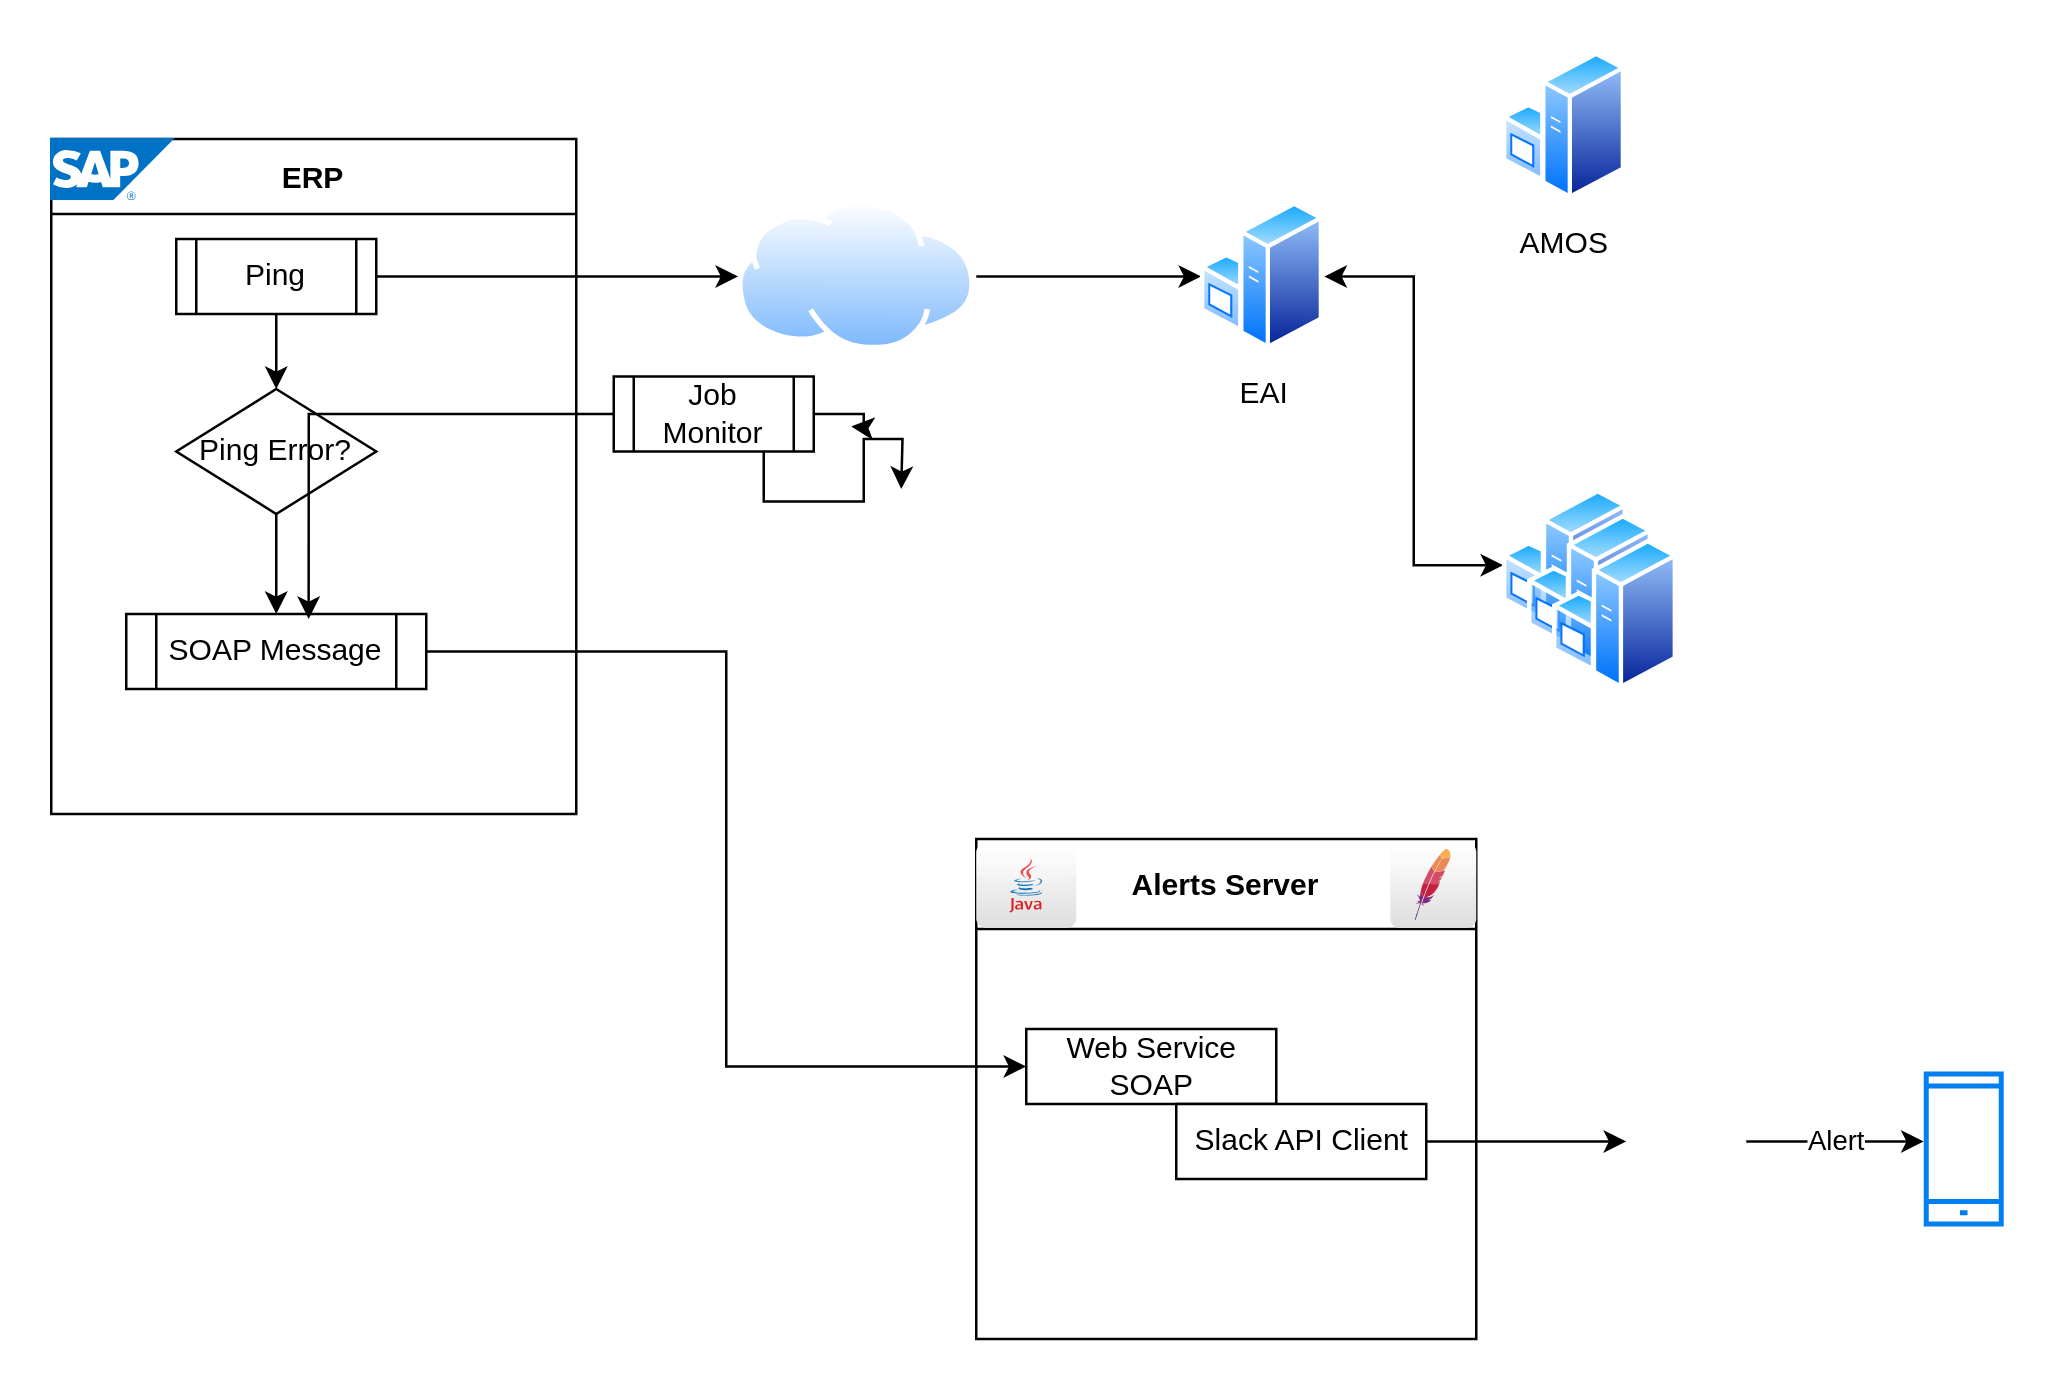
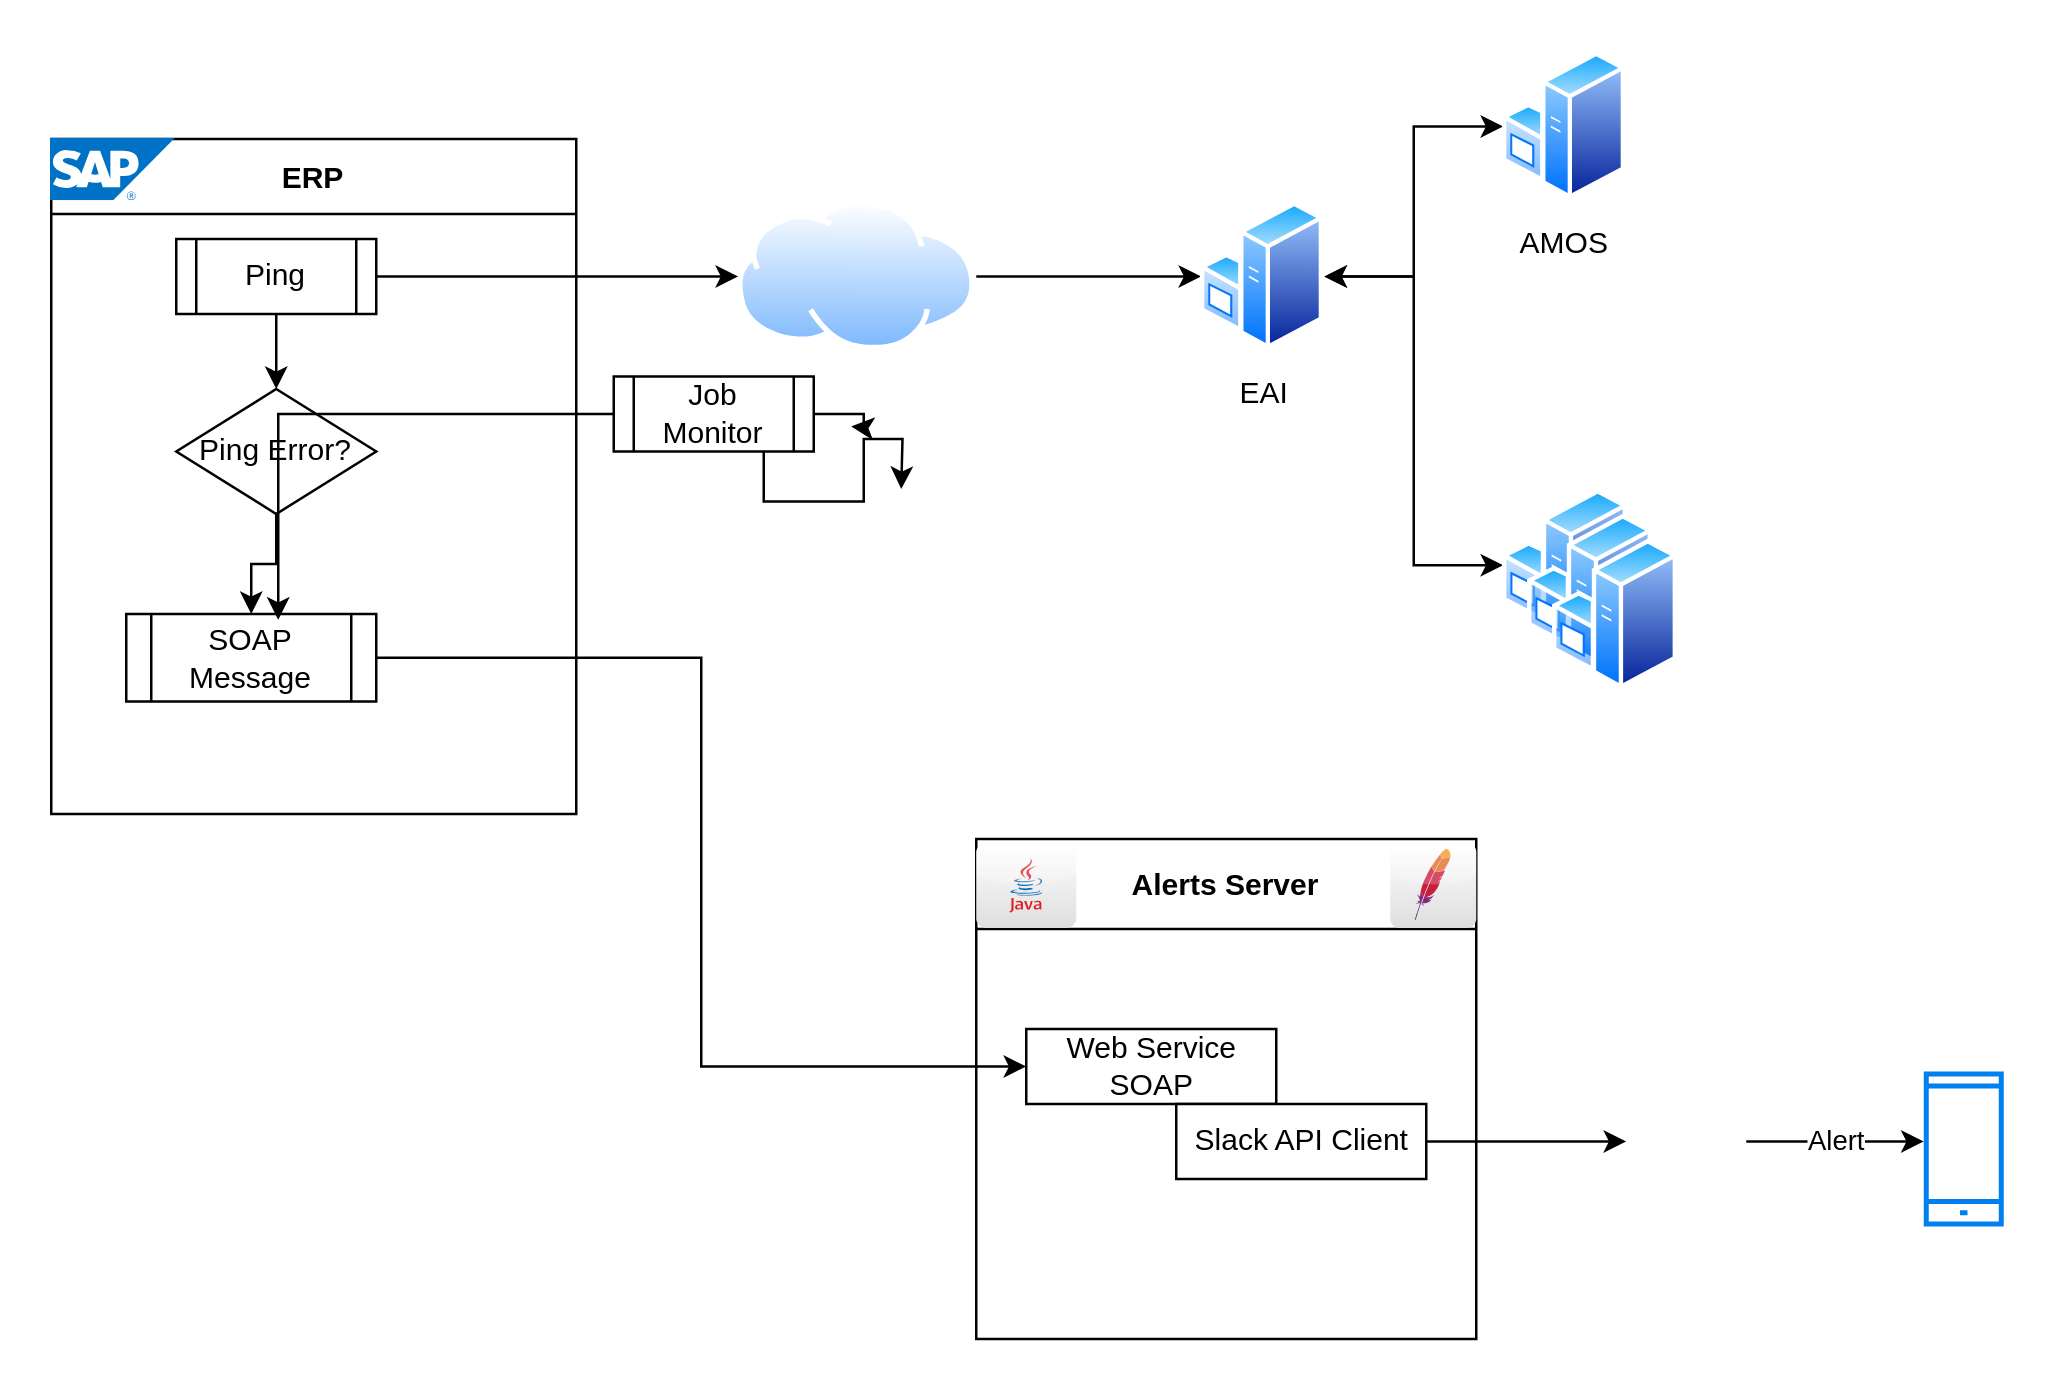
none -> (1414, 164)
(276, 651) -> (251, 658)
